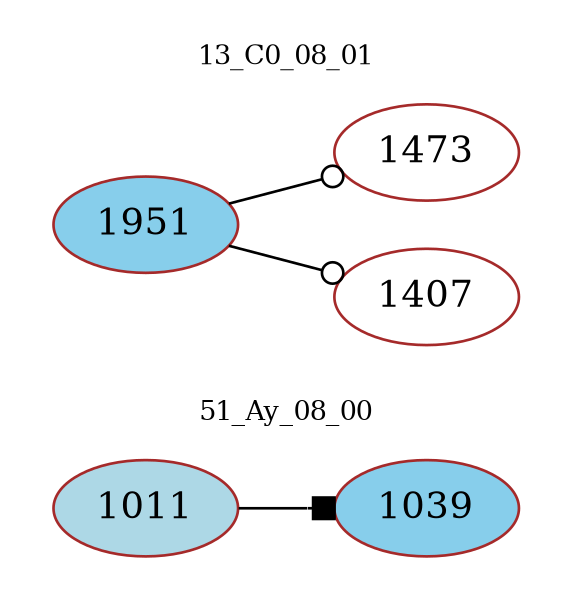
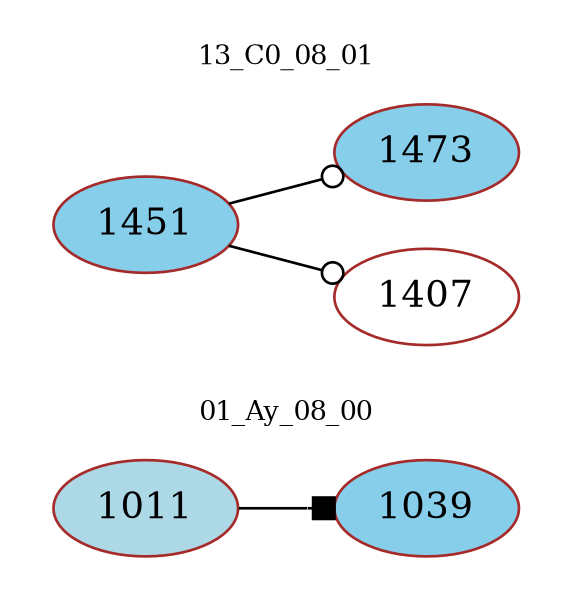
(427, 152) -> (427, 152)
(146, 225) -> (146, 225)
(286, 413) -> (286, 413)
